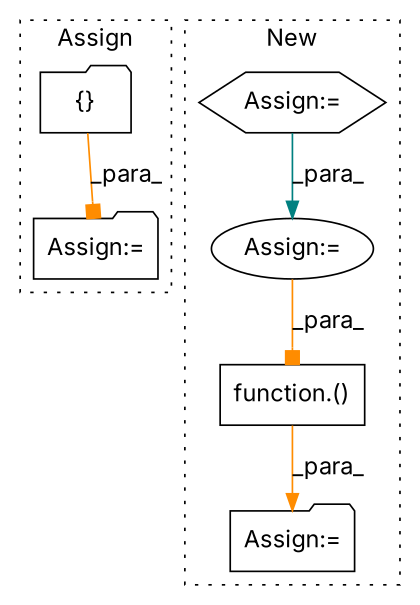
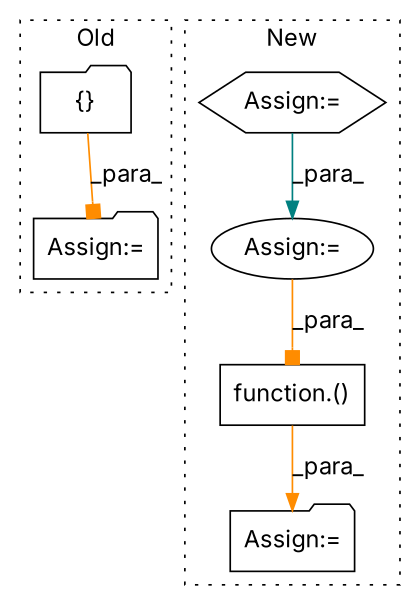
(96, 39) -> (96, 39)
